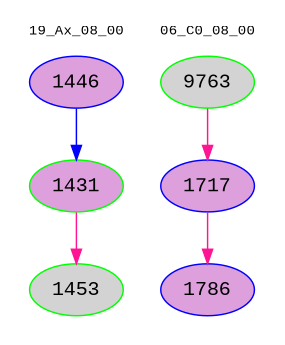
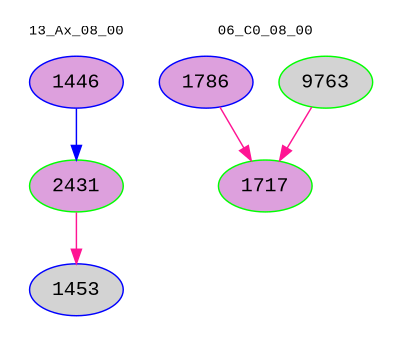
(77, 31) -> (77, 31)
(76, 186) -> (76, 186)
(208, 186) -> (265, 186)
(208, 231) -> (232, 128)
(76, 290) -> (76, 290)
